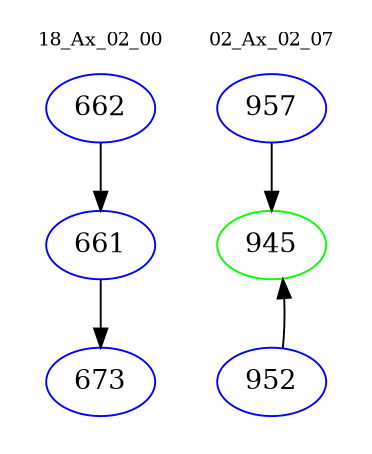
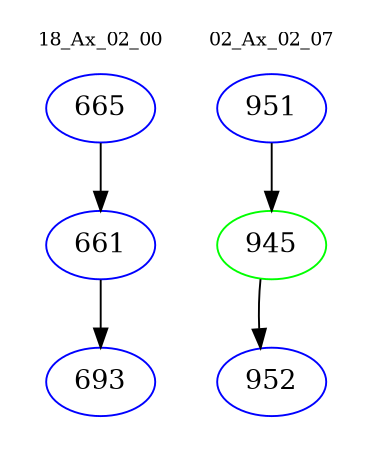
(101, 108) -> (101, 108)
(272, 108) -> (272, 108)
(284, 323) -> (259, 304)
(101, 382) -> (101, 382)
